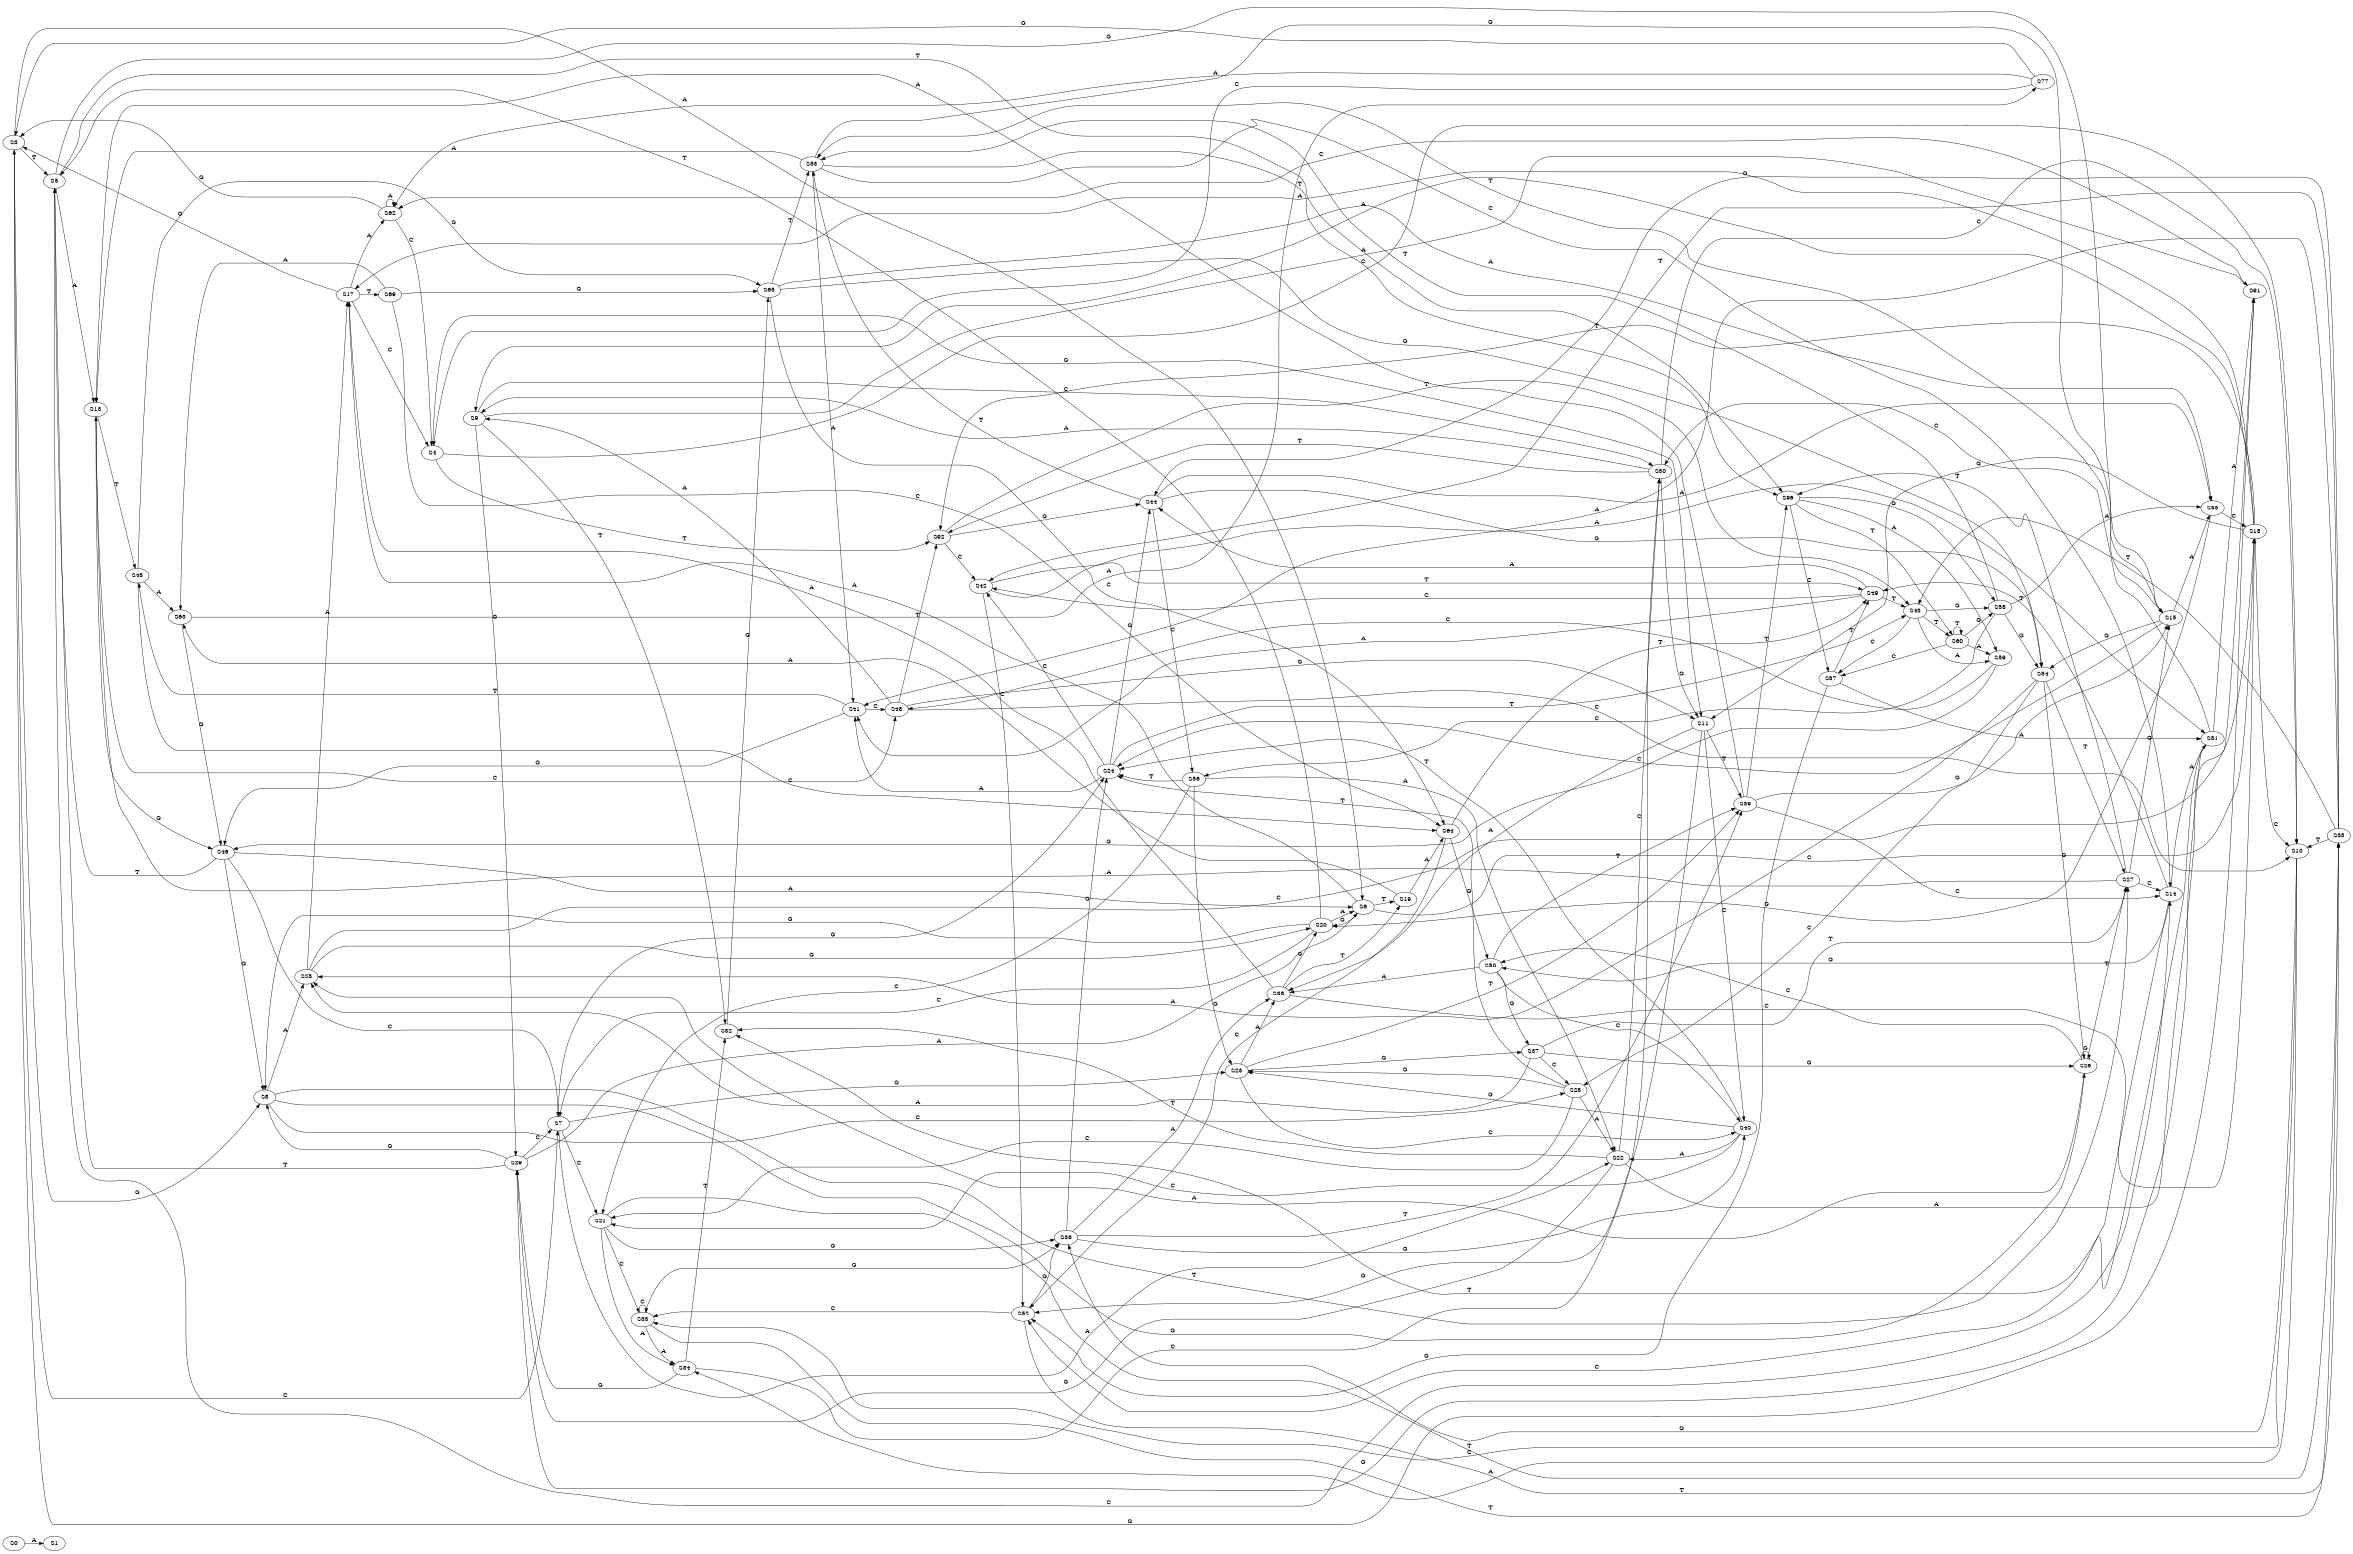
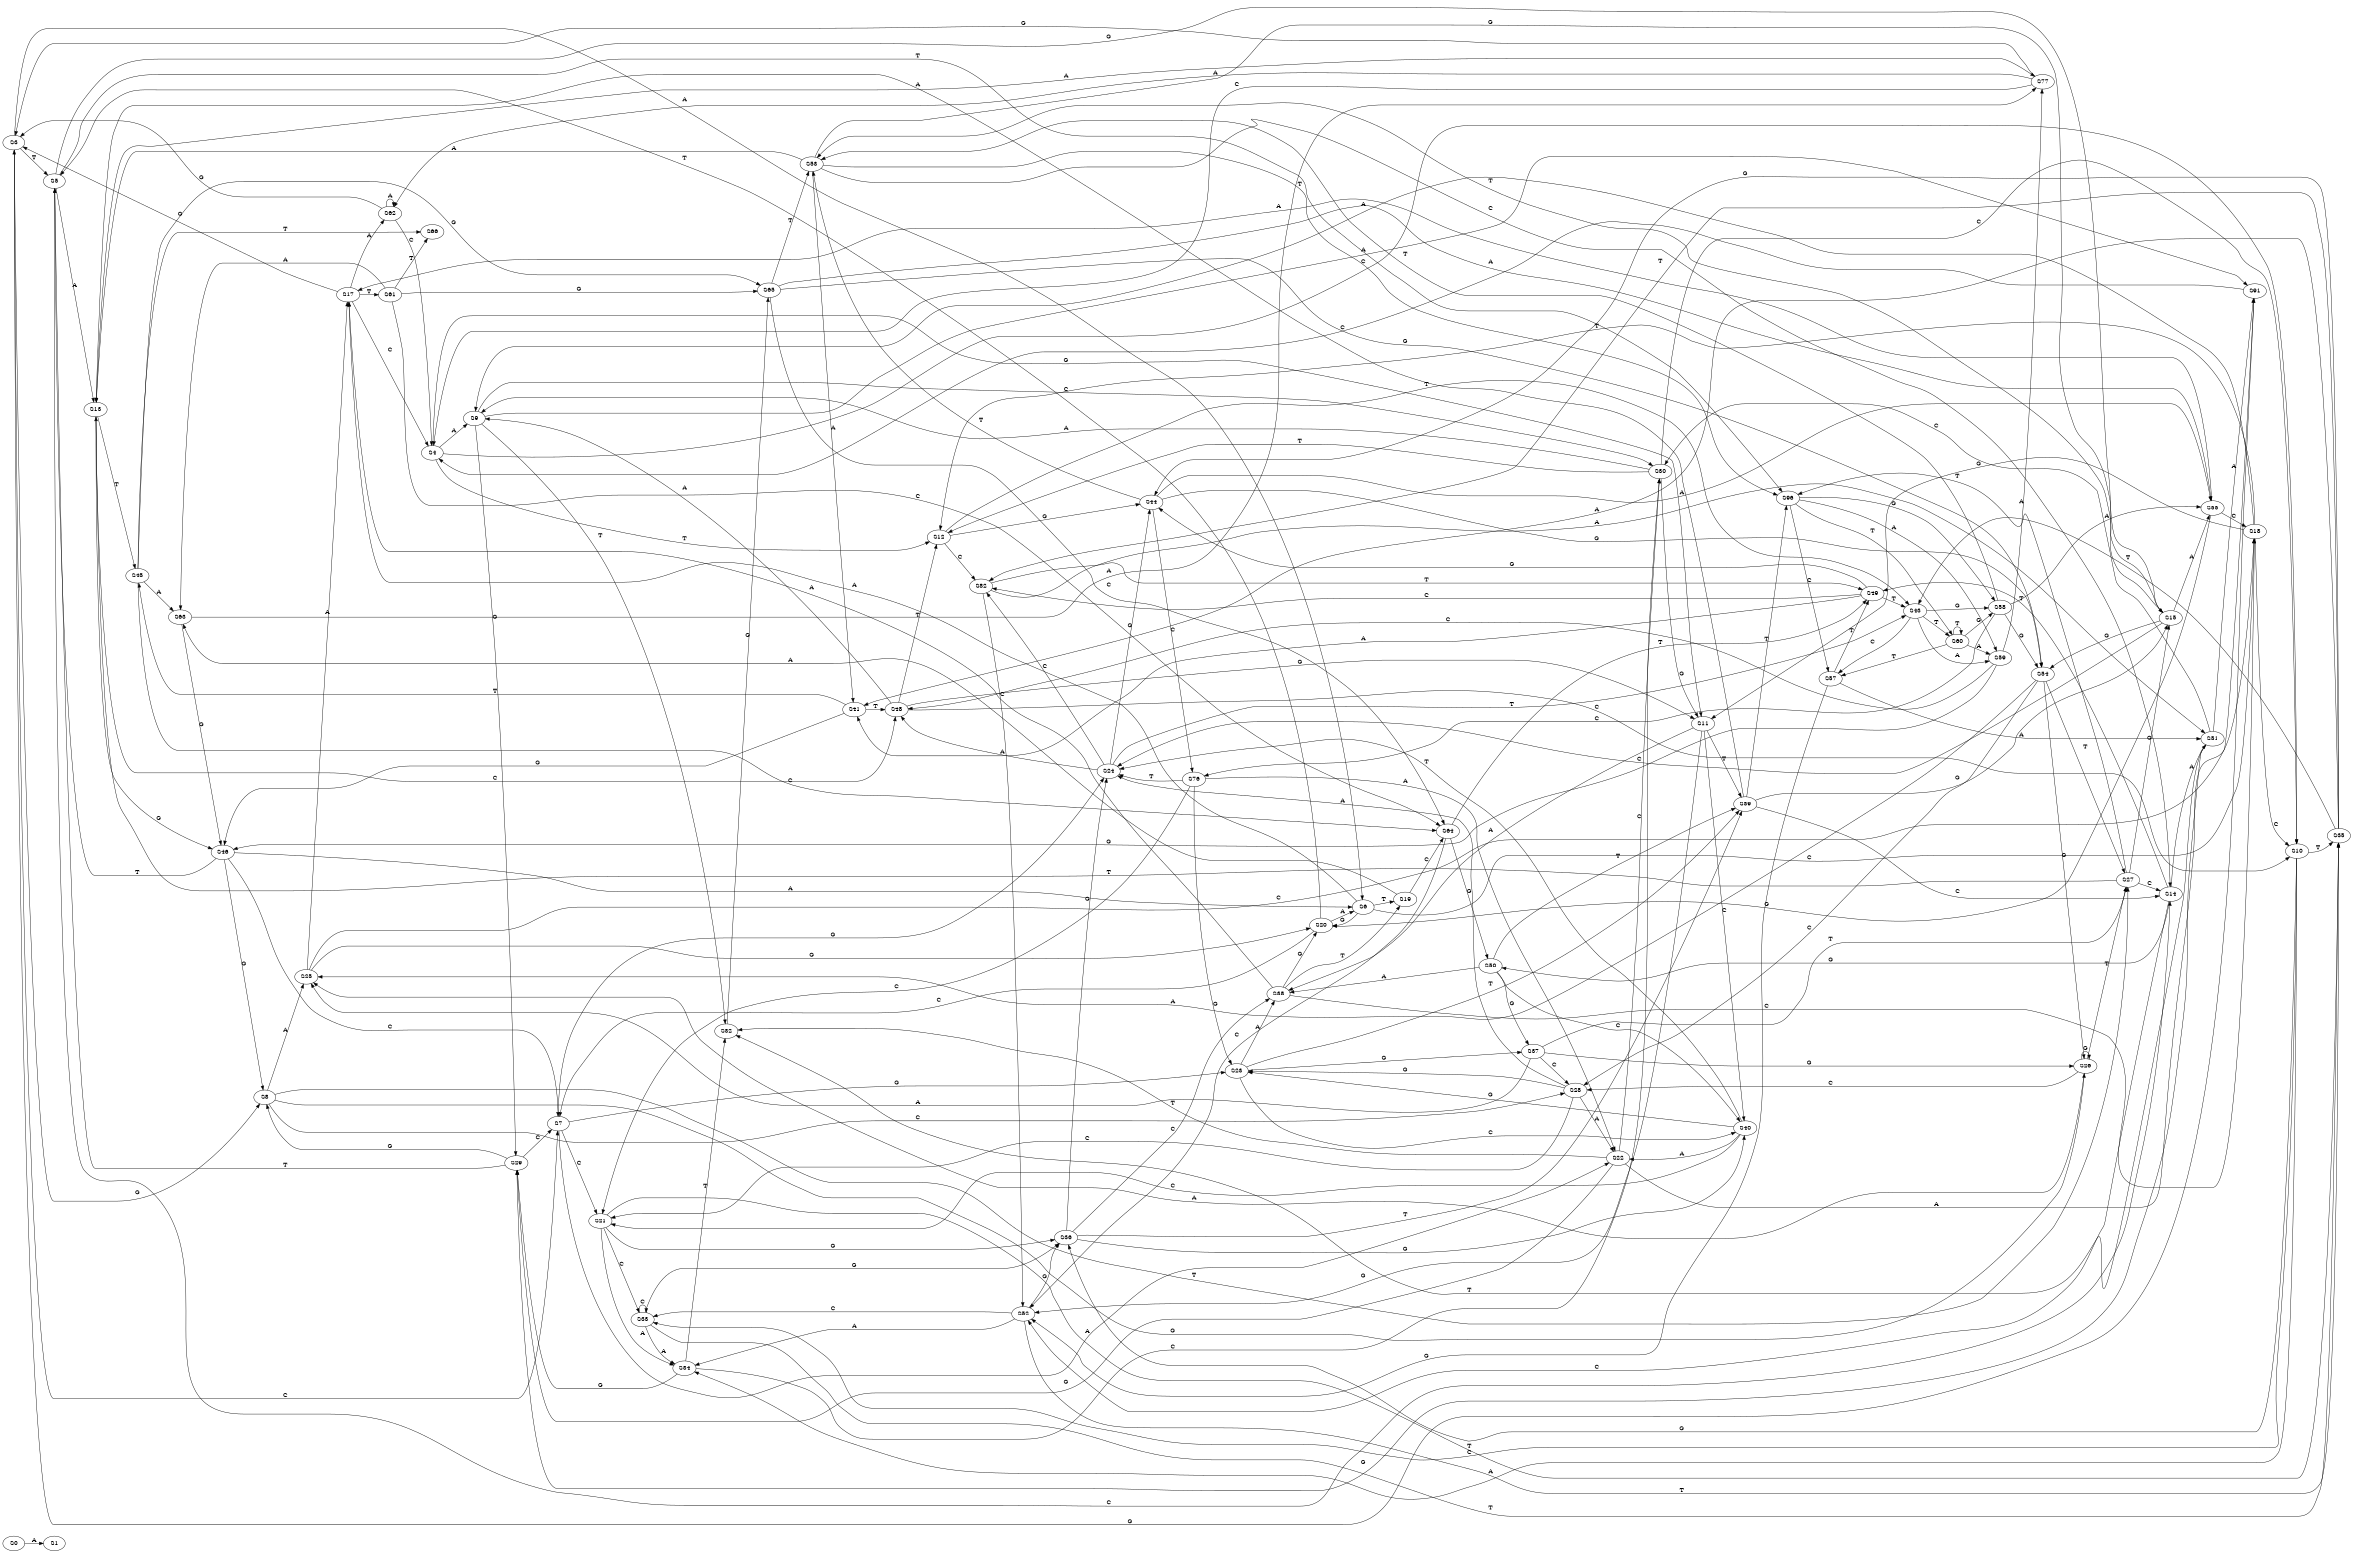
none -> (952, 88)
(1340, 156) -> (1386, 317)
(1394, 184) -> (1351, 199)
none -> (432, 232)
(390, 295) -> (390, 295)
none -> (2031, 373)
none -> (452, 437)
(939, 537) -> (939, 537)
(1512, 565) -> (1512, 565)
(981, 586) -> (981, 586)
(1894, 657) -> (1894, 657)
(875, 707) -> (875, 707)
(1194, 779) -> (1194, 779)
(956, 792) -> (992, 753)
(1343, 801) -> (1343, 801)
(2320, 843) -> (2320, 851)
(1427, 860) -> (1427, 860)
(1109, 872) -> (1109, 872)
(718, 923) -> none
(1814, 1004) -> (1836, 1086)
(942, 1044) -> none
(1173, 1129) -> (1173, 1129)
none -> (856, 1329)
